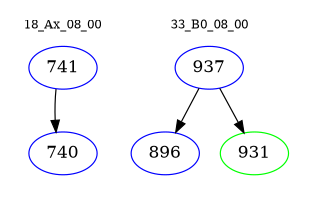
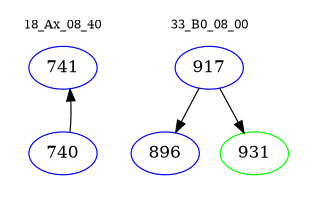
(63, 26) -> (63, 26)
(209, 68) -> (209, 68)
(55, 105) -> (71, 117)
